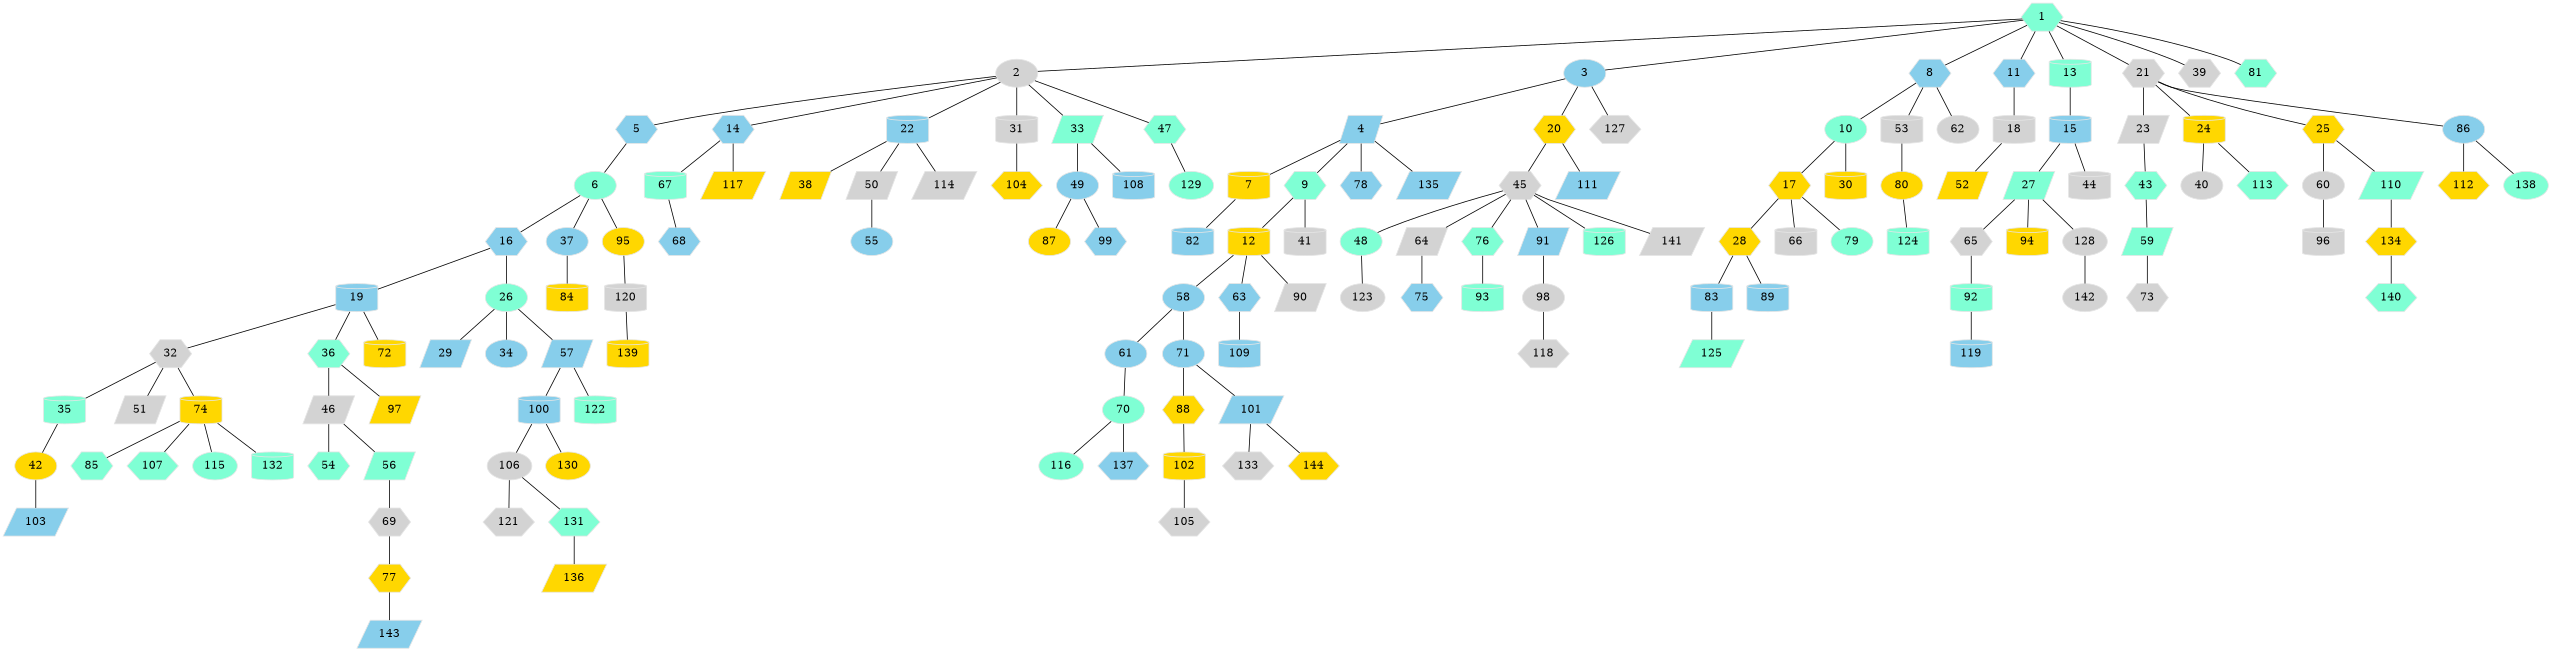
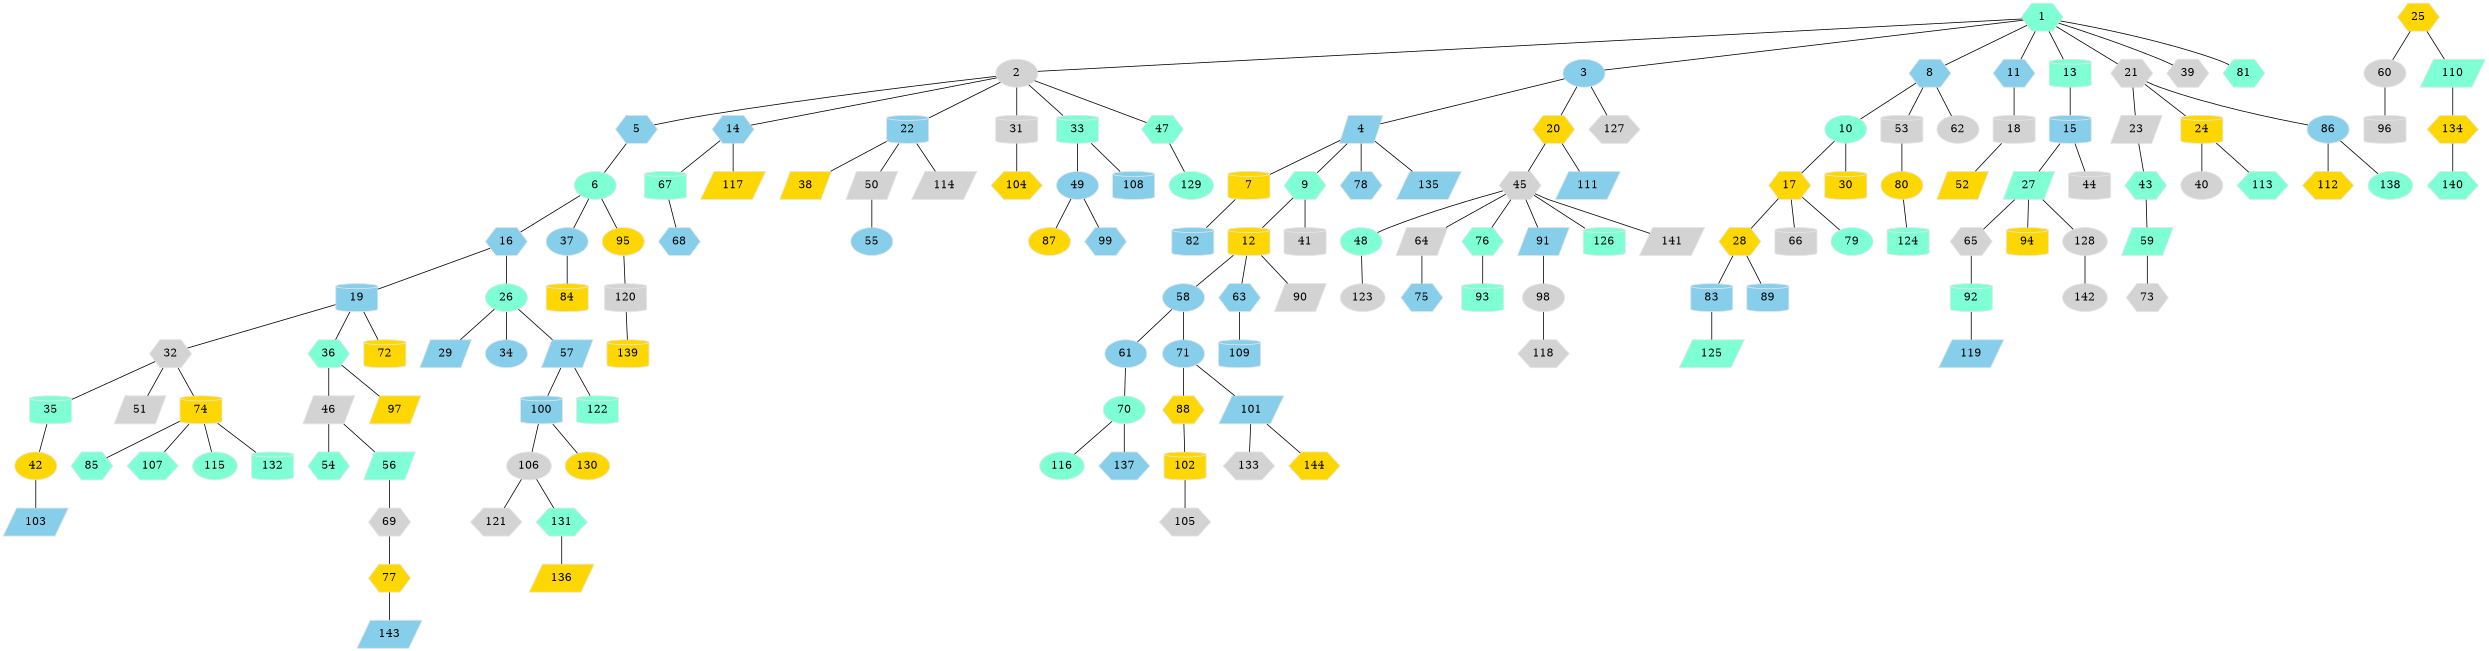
(2231, 106) -> none
(1078, 129) -> (1078, 129)
(1971, 354) -> (1971, 354)
